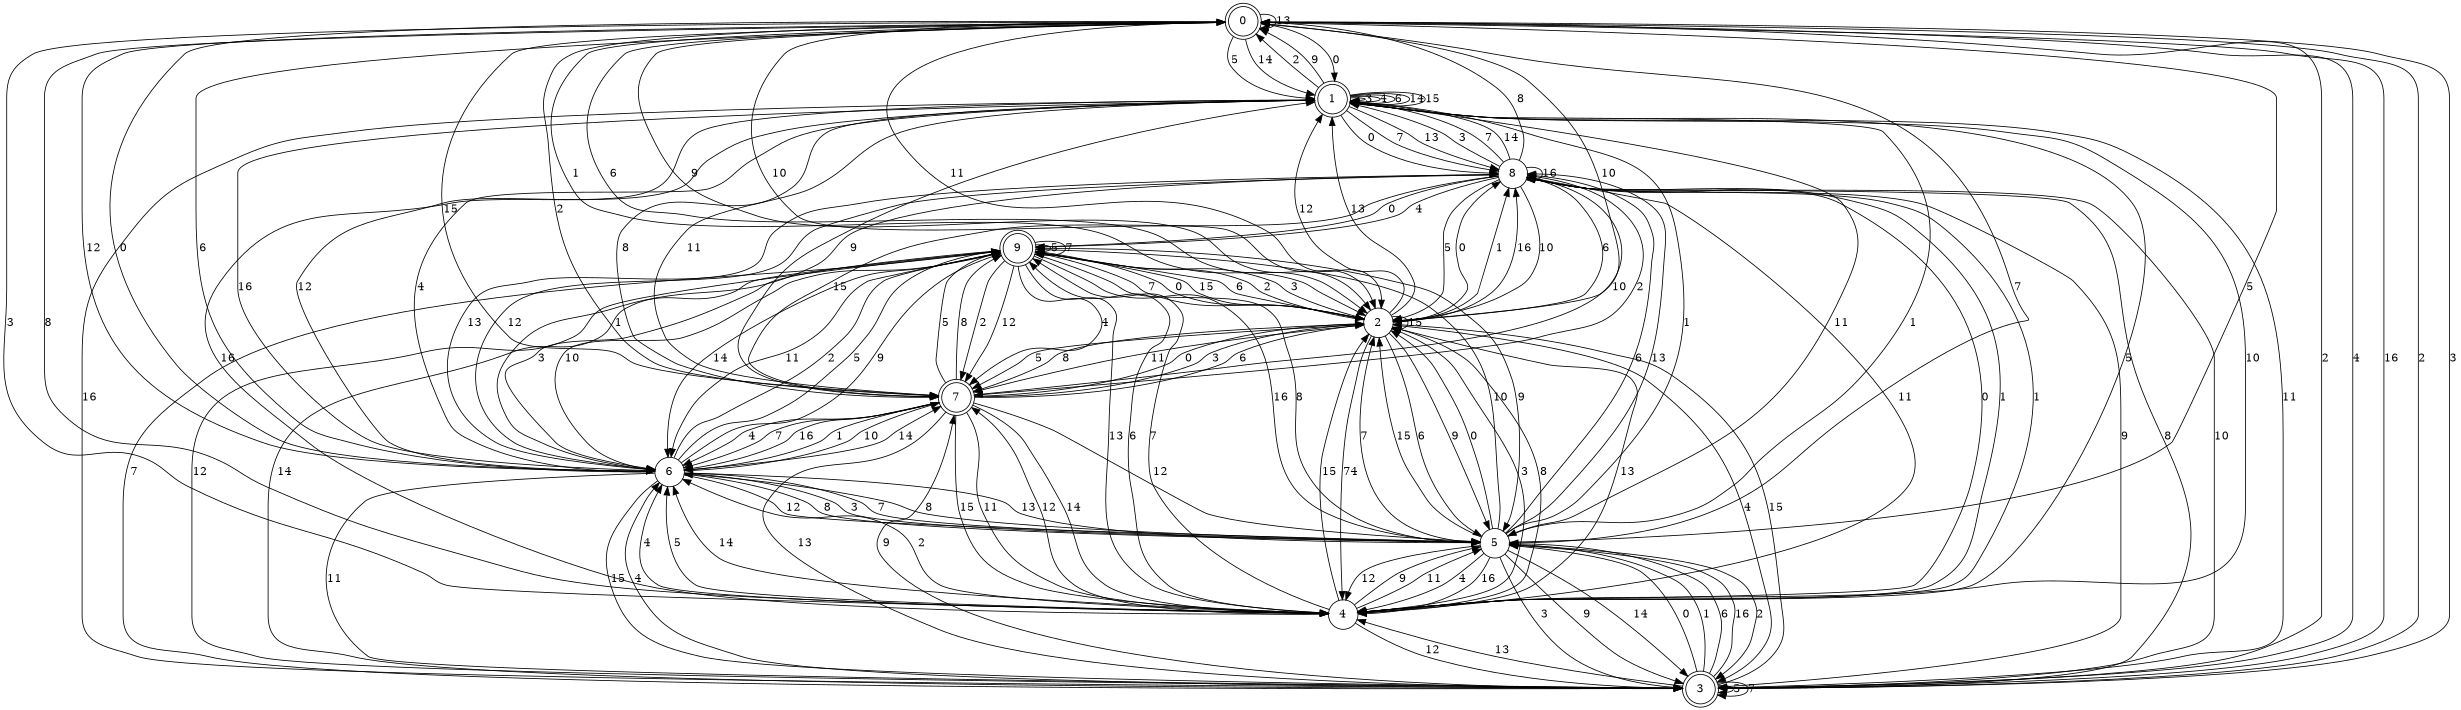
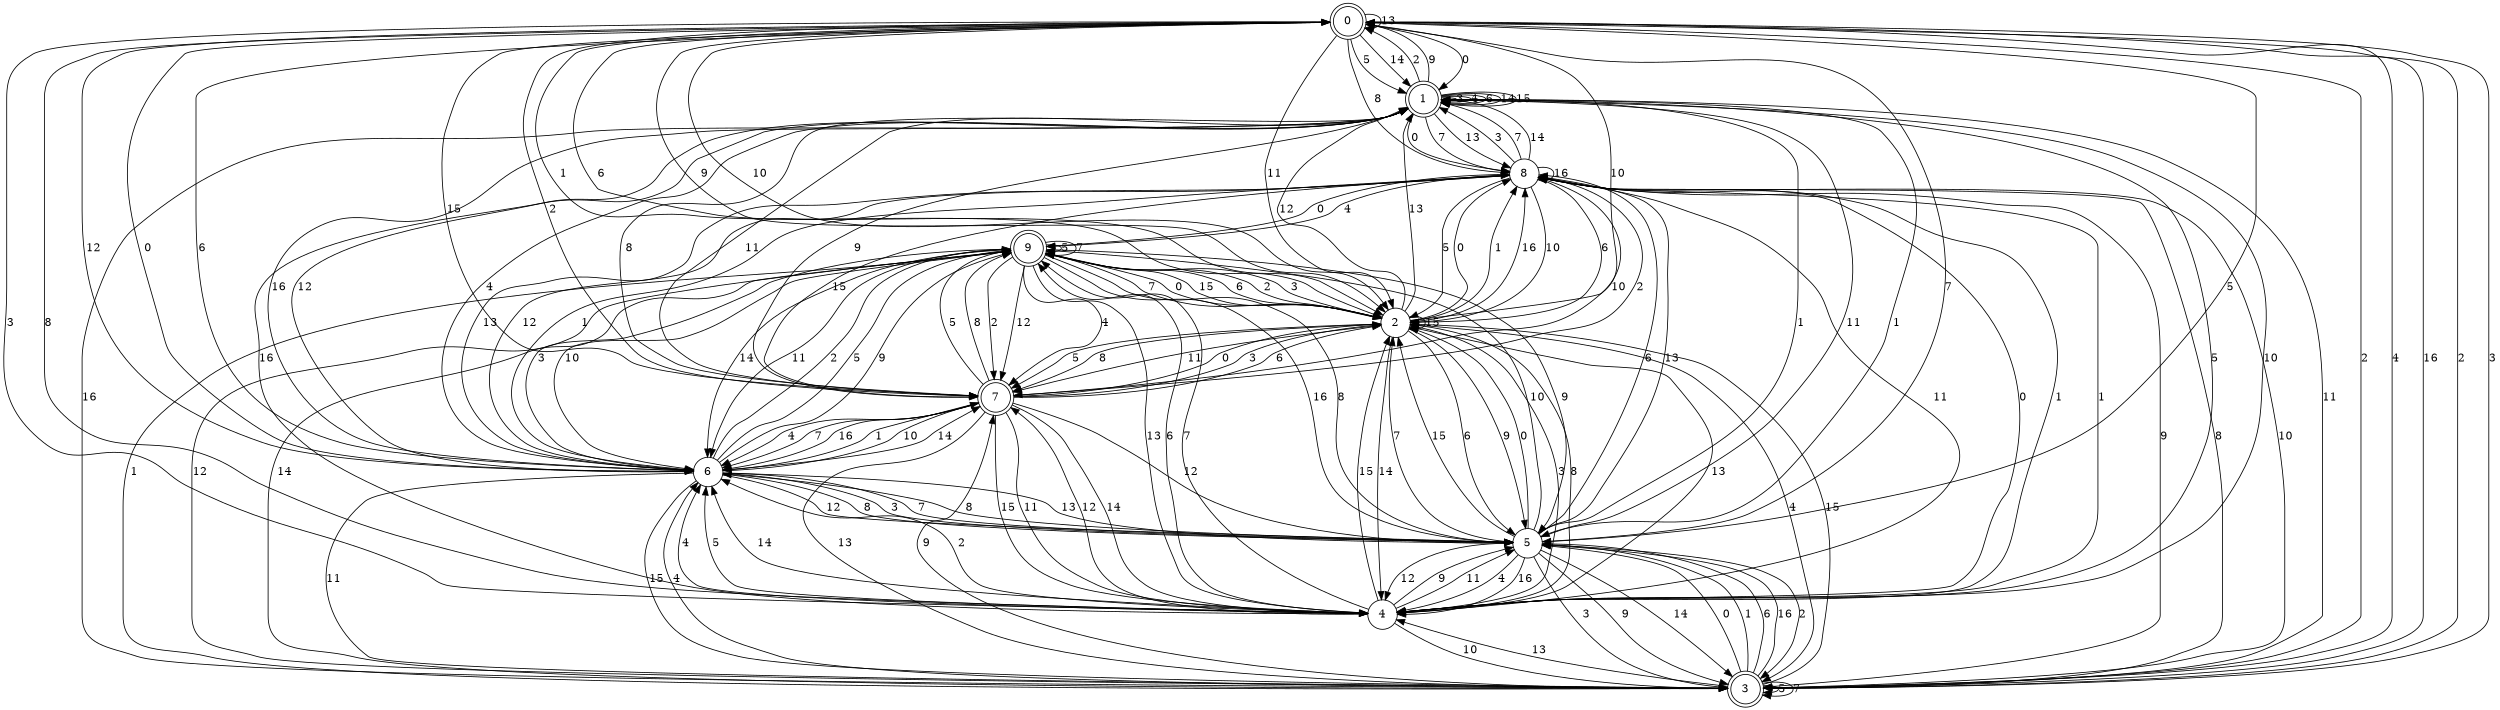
(1434, 54) -> (1396, 138)
(135, 472) -> (135, 472)
(1351, 472) -> (1386, 472)
(1433, 650) -> (1471, 650)
